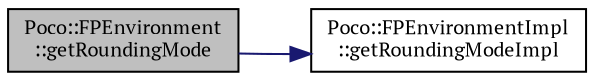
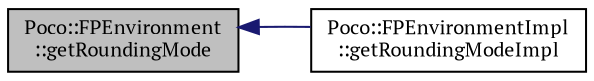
(264, 54) -> (285, 27)
